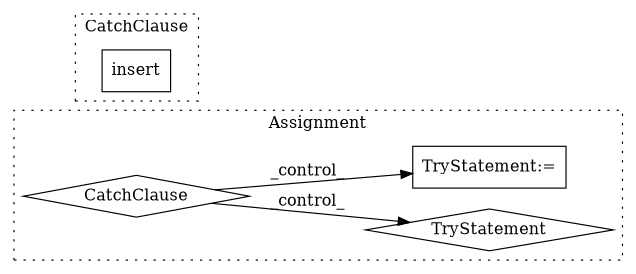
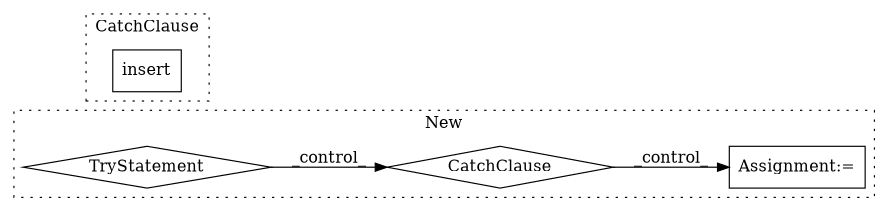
(318, 124) -> (444, 124)
(489, 167) -> (797, 167)
(305, 212) -> (323, 167)
